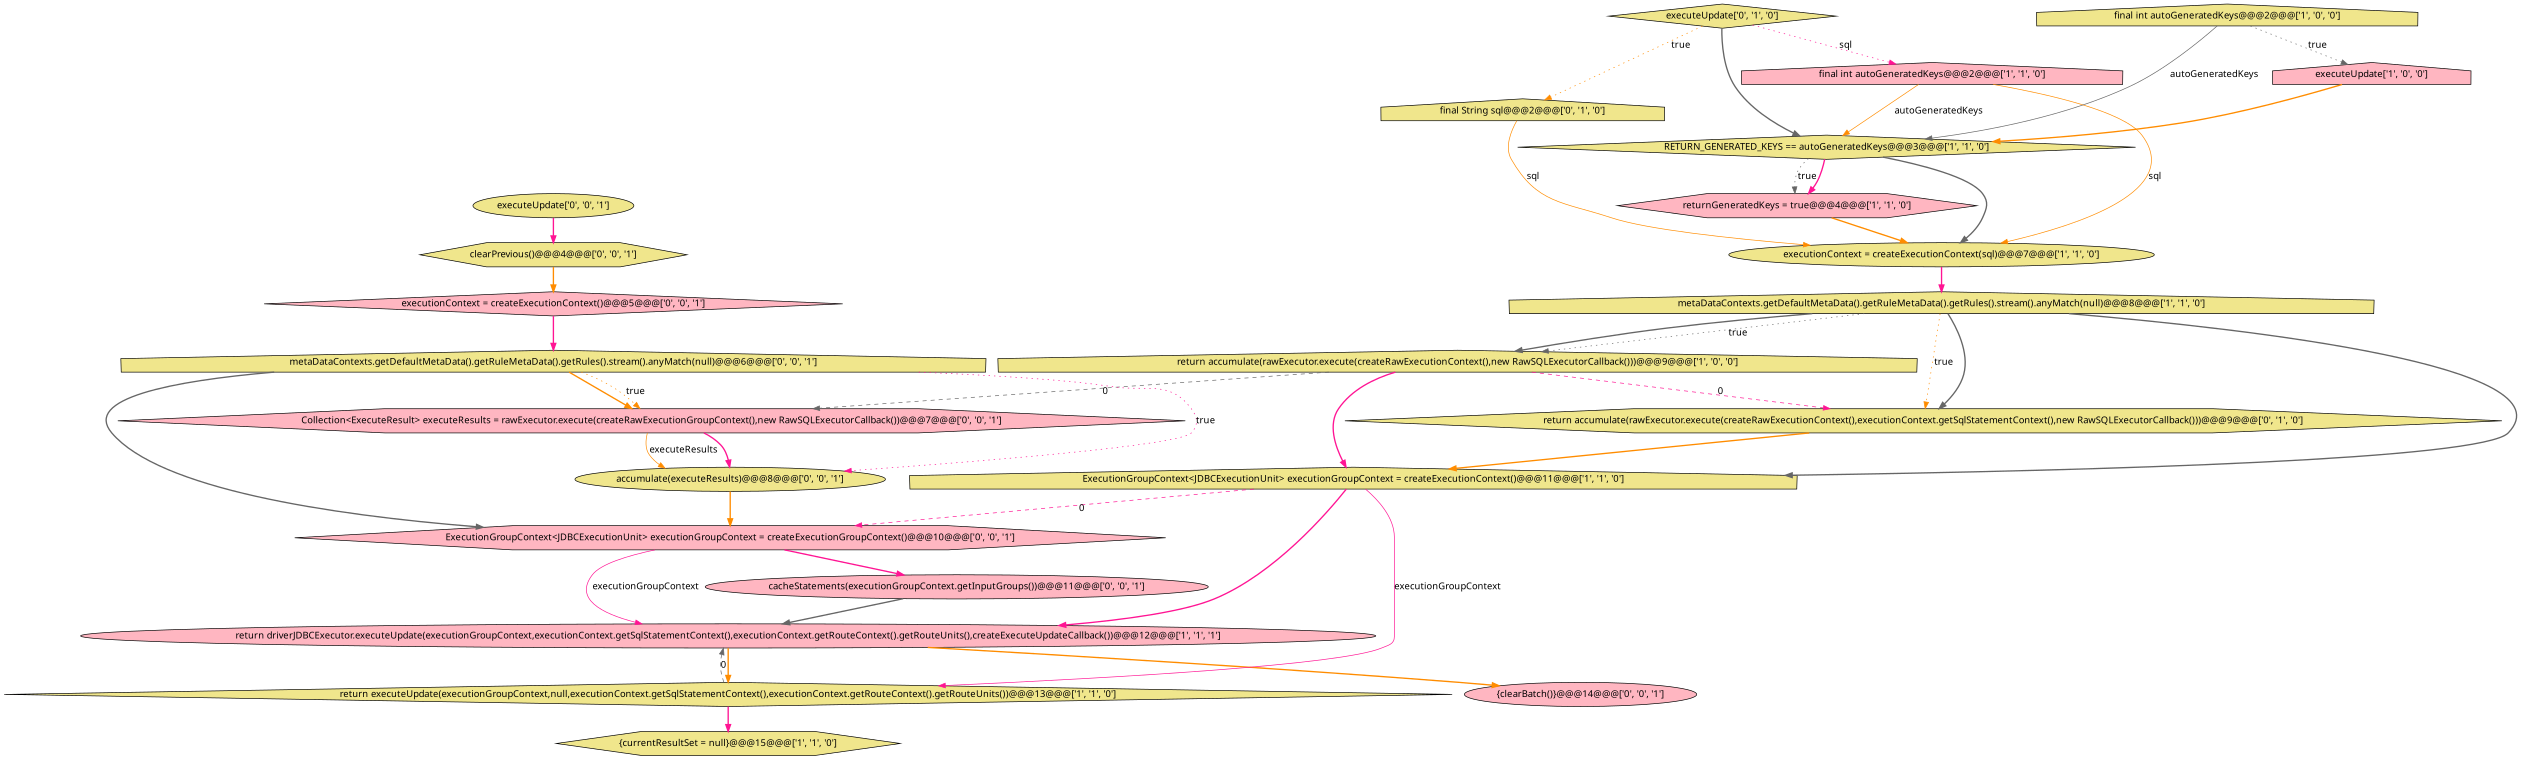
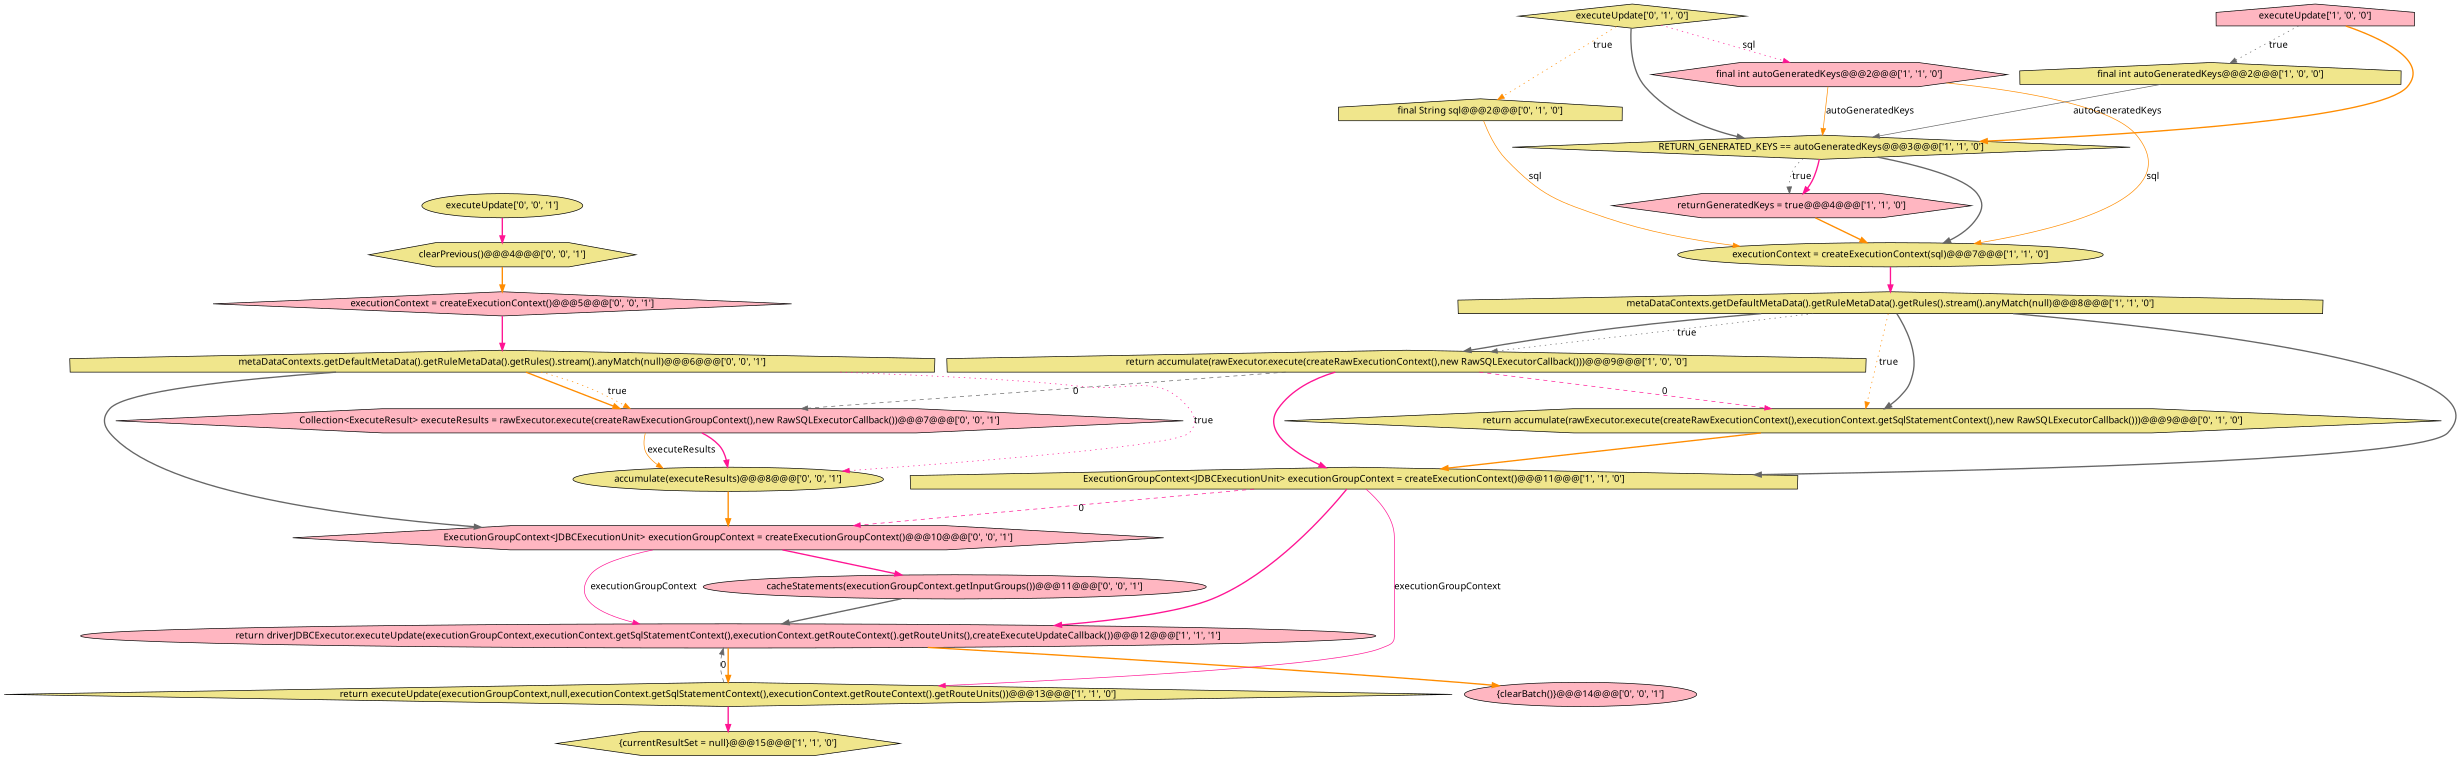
(2296, 44) -> (2267, 43)
(1932, 75) -> (1829, 75)
